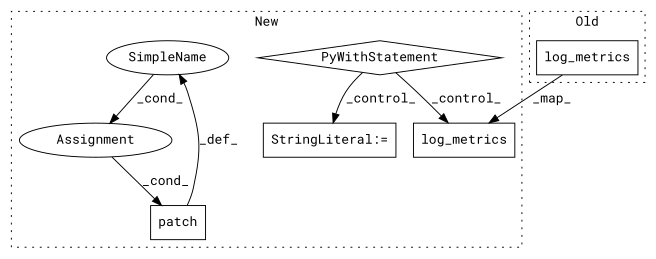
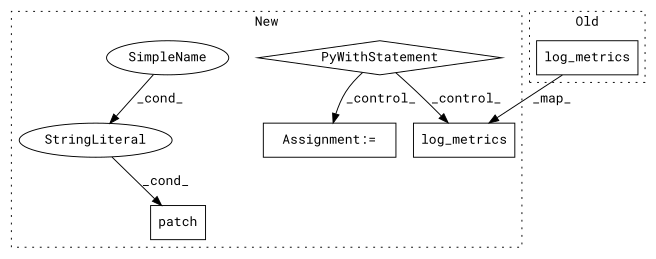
(96, 140) -> (96, 140)
(330, 140) -> (330, 140)
(199, 144) -> none
